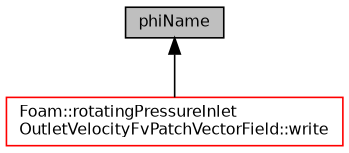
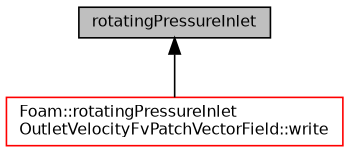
(175, 23) -> (175, 23)
